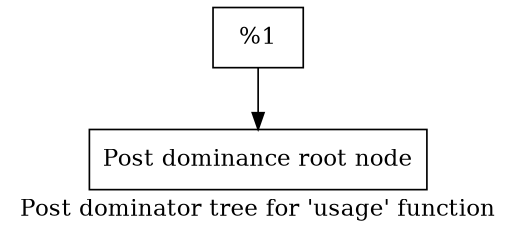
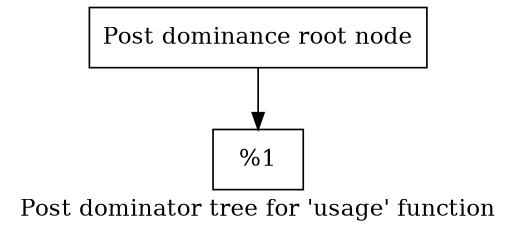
(258, 90) -> (258, 90)
